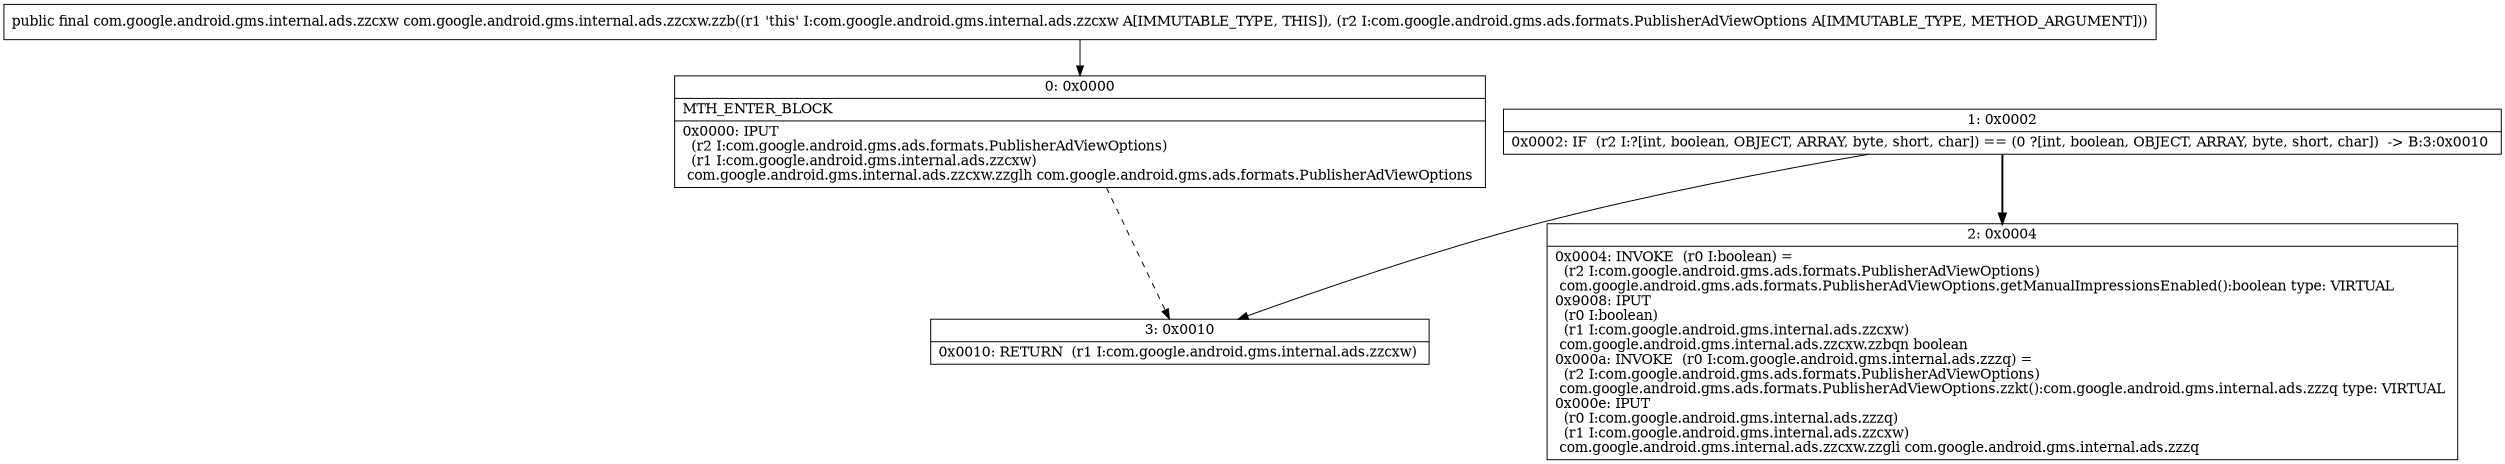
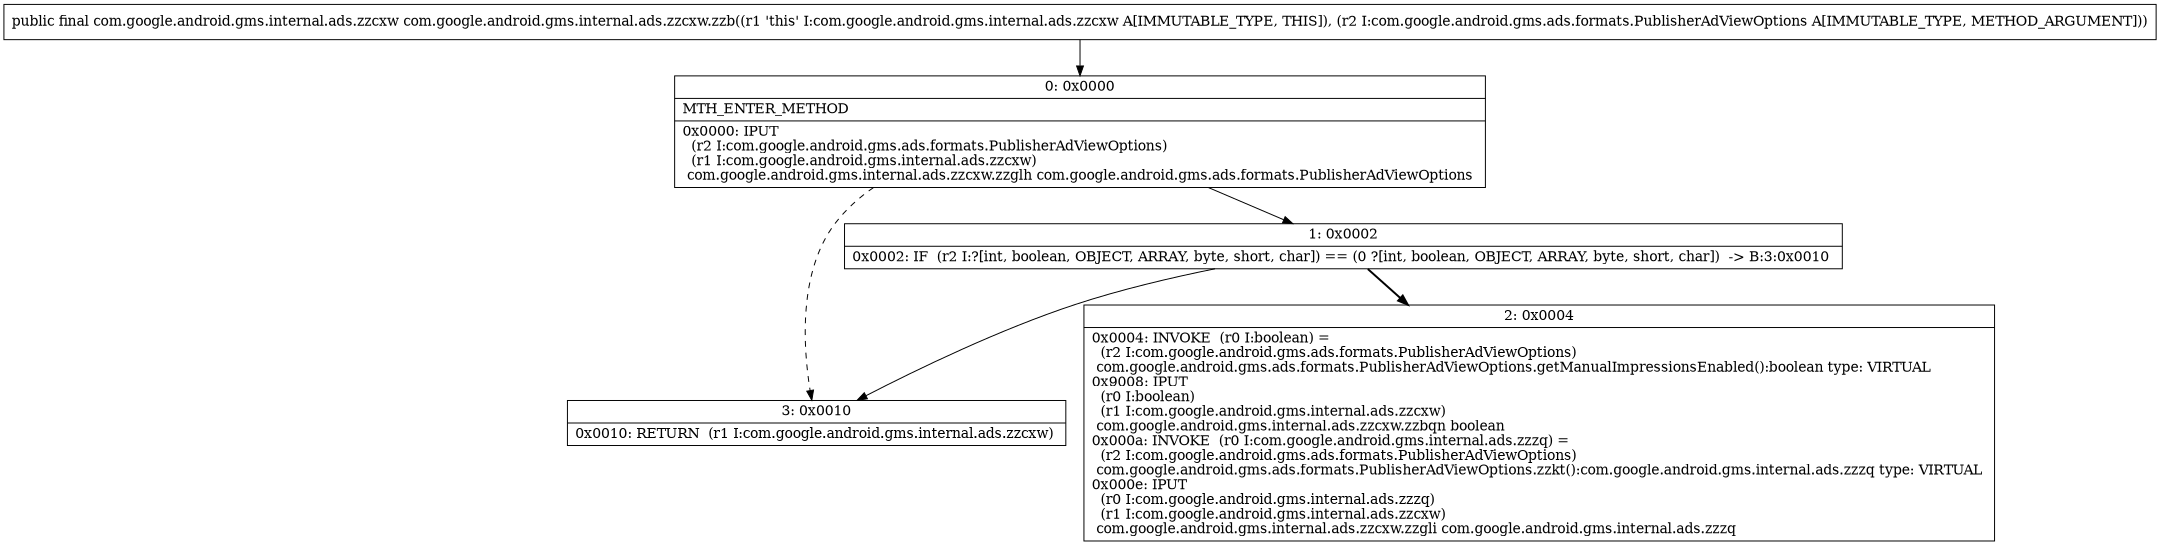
(758, 109) -> (766, 109)
none -> (1246, 204)
